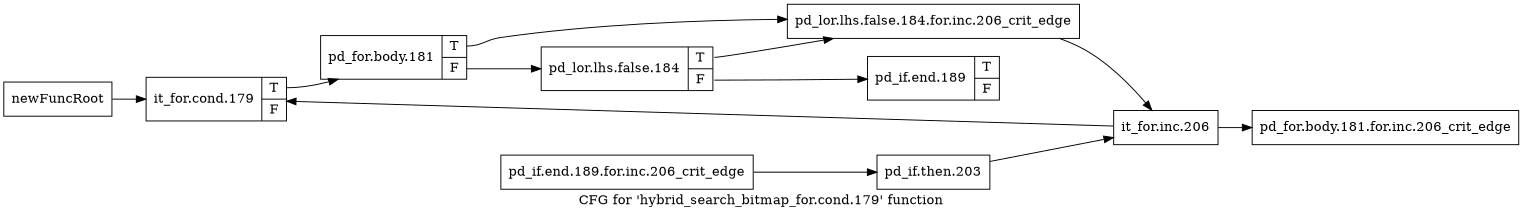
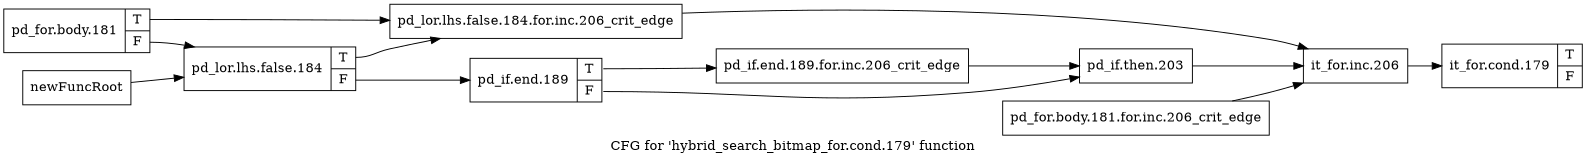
none -> (655, 69)
(308, 86) -> none
none -> (837, 98)
(124, 99) -> (153, 80)
(1230, 128) -> (1263, 94)
